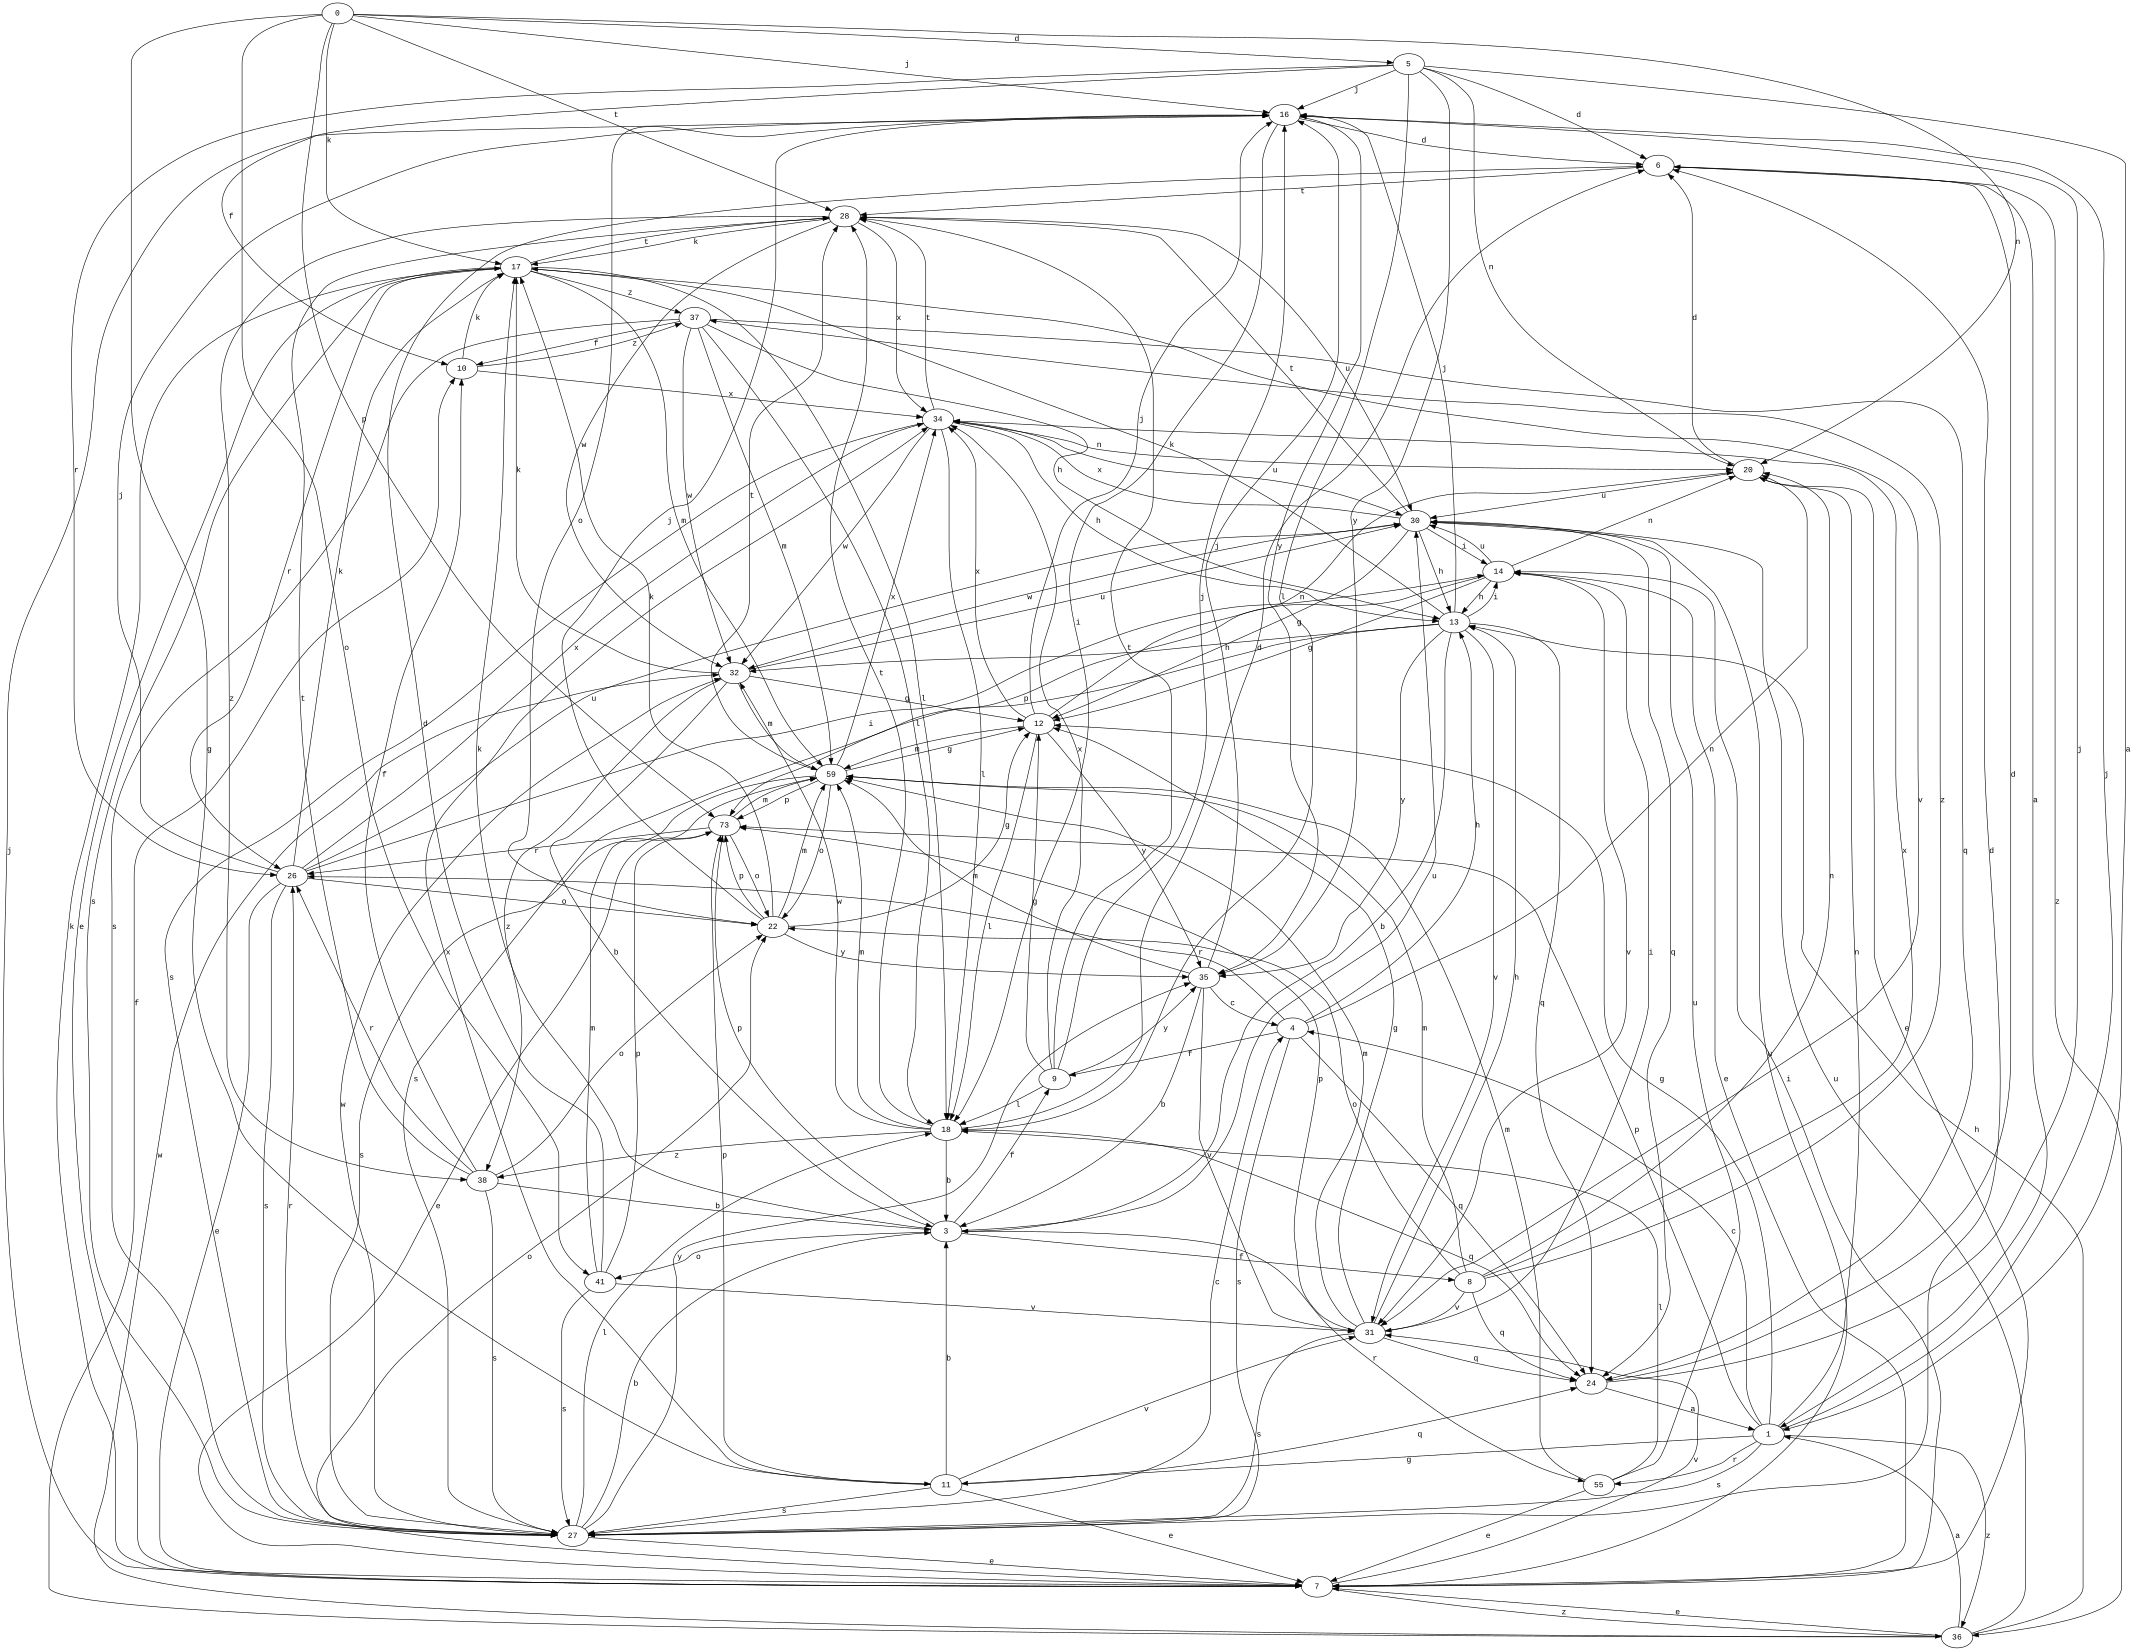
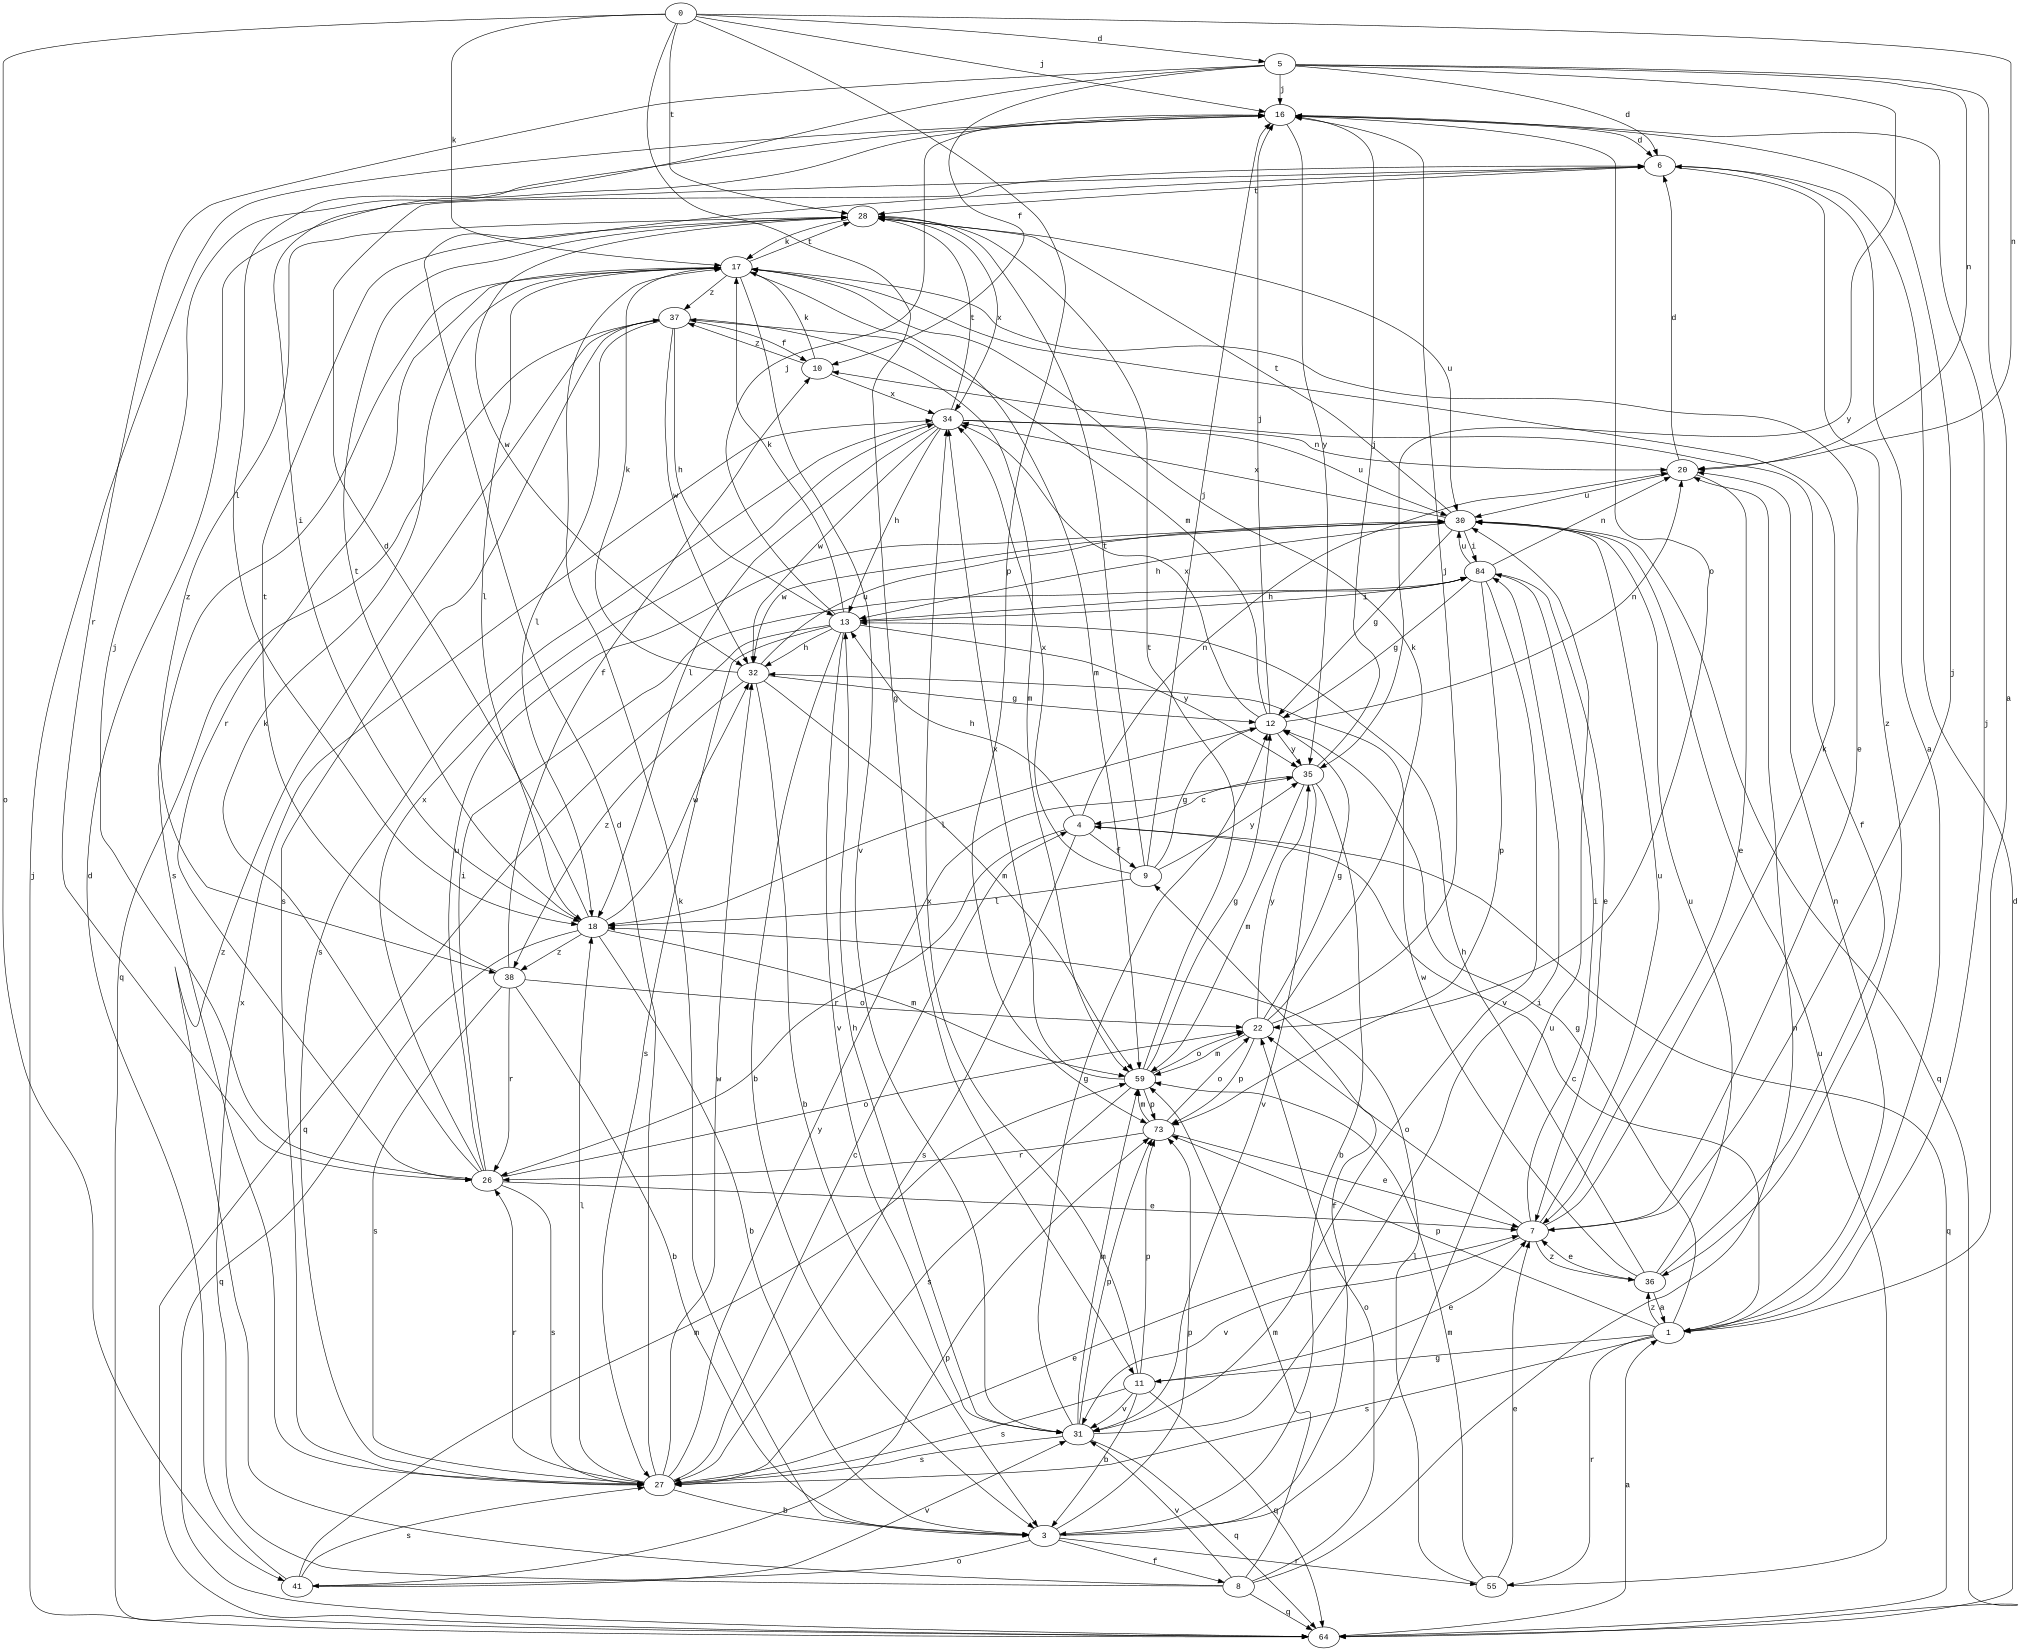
(1499, 572) -> (1480, 572)
(935, 740) -> (1049, 430)
(1591, 1384) -> (1324, 1637)
